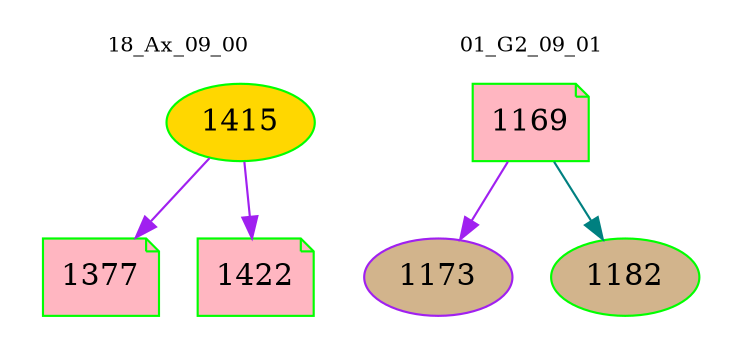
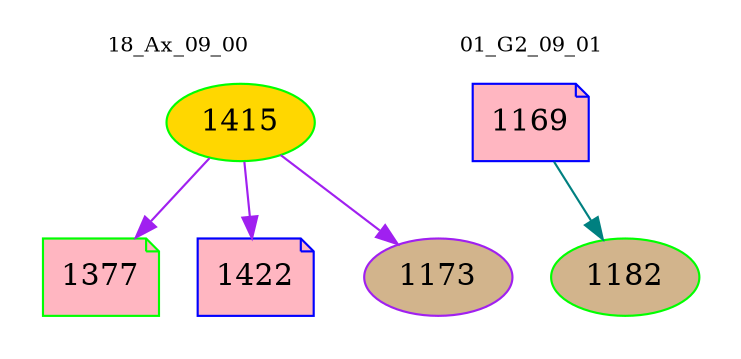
(531, 122) -> (531, 122)
(490, 191) -> (318, 183)
(256, 277) -> (256, 277)
